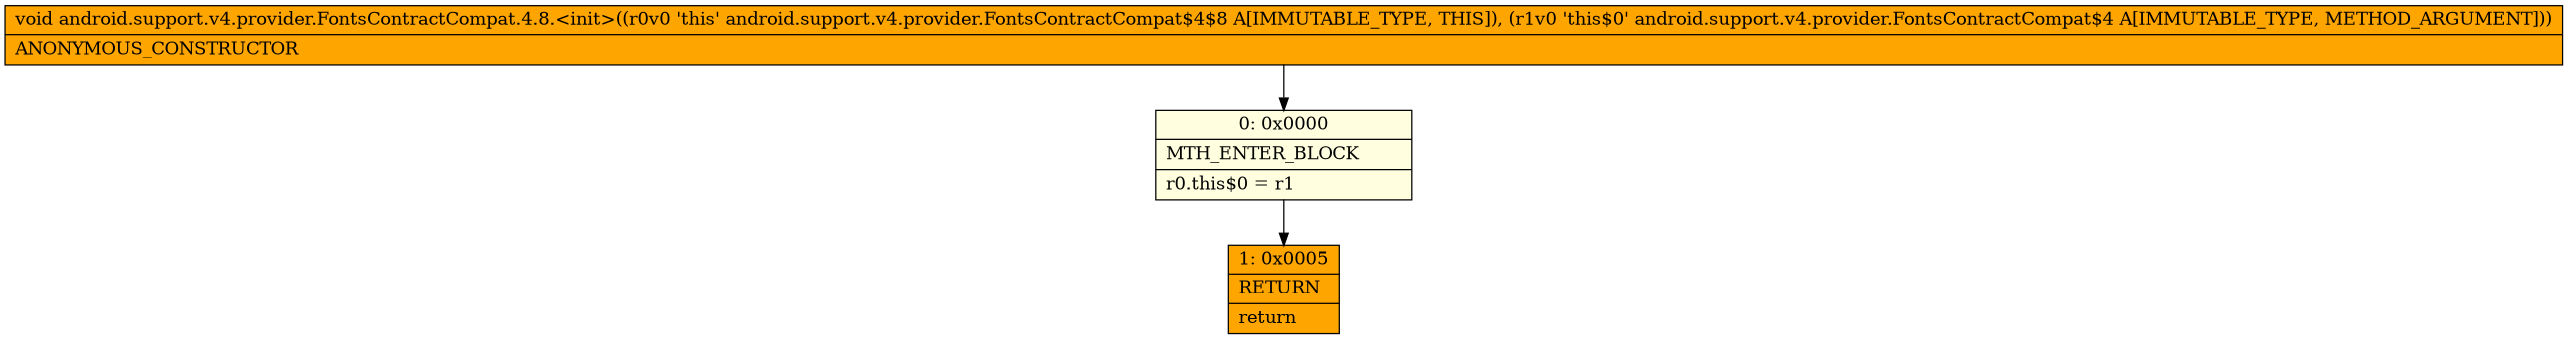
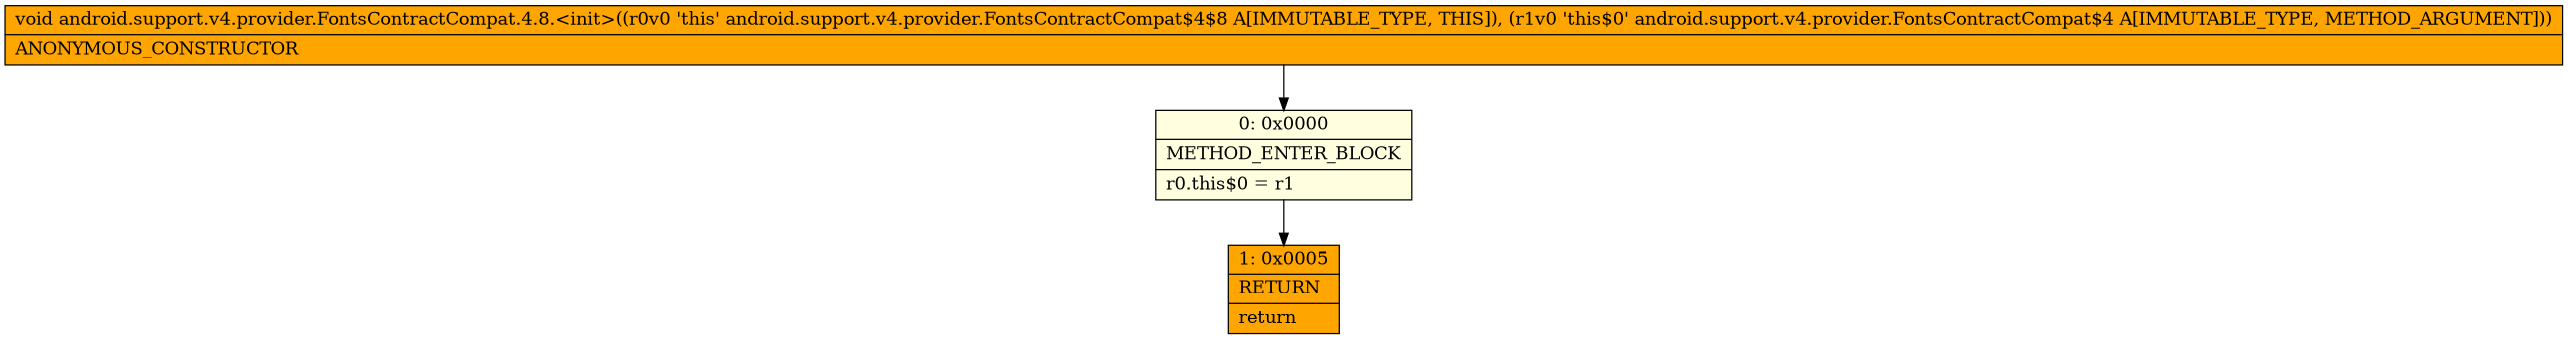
(1263, 154) -> (1284, 154)
